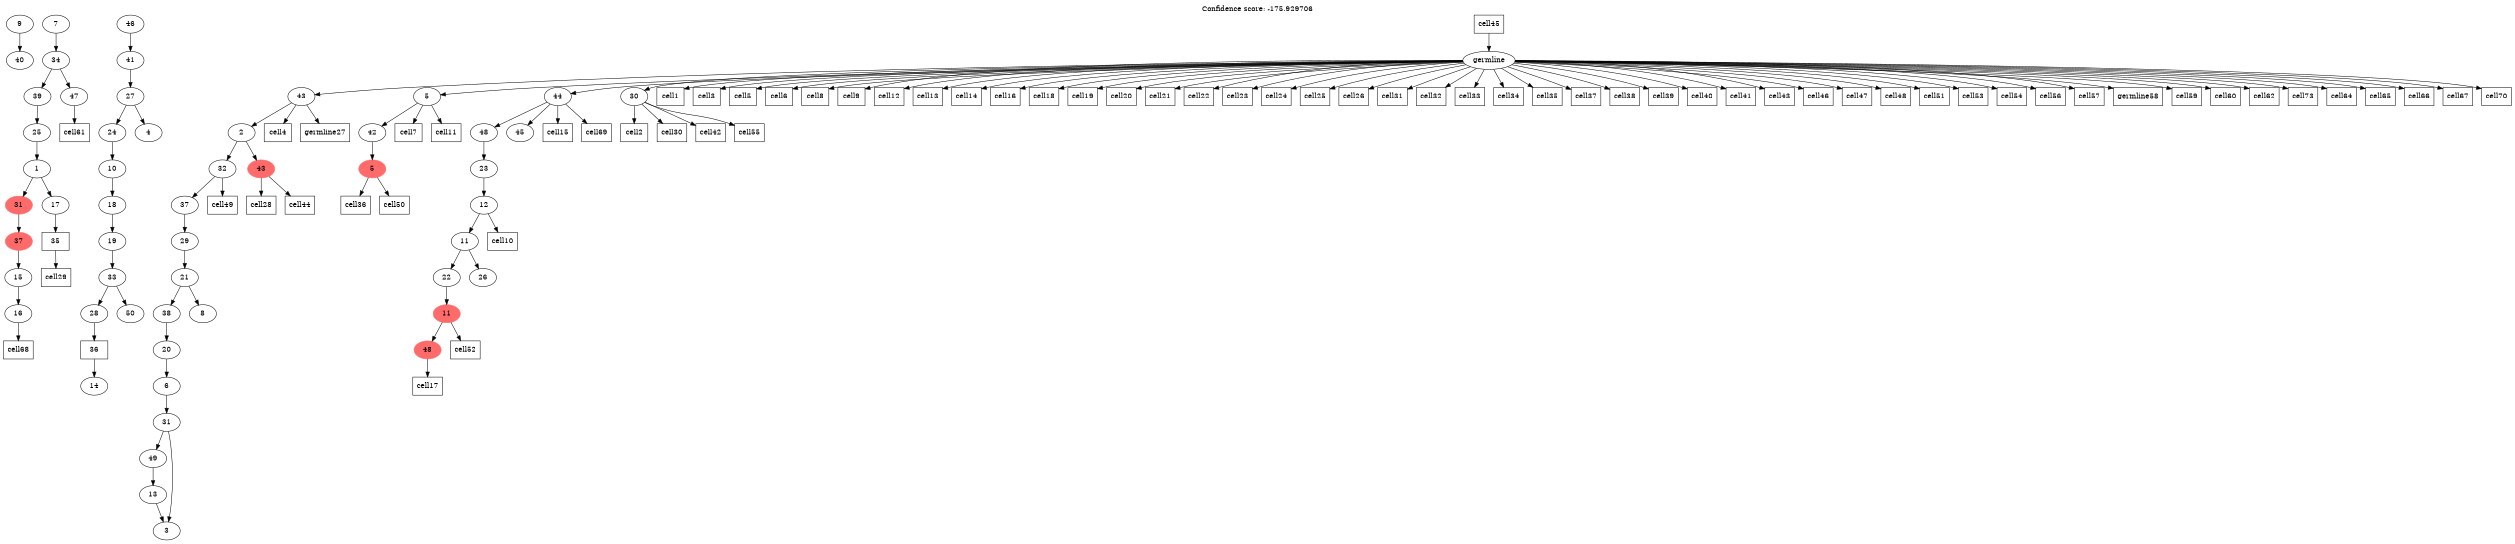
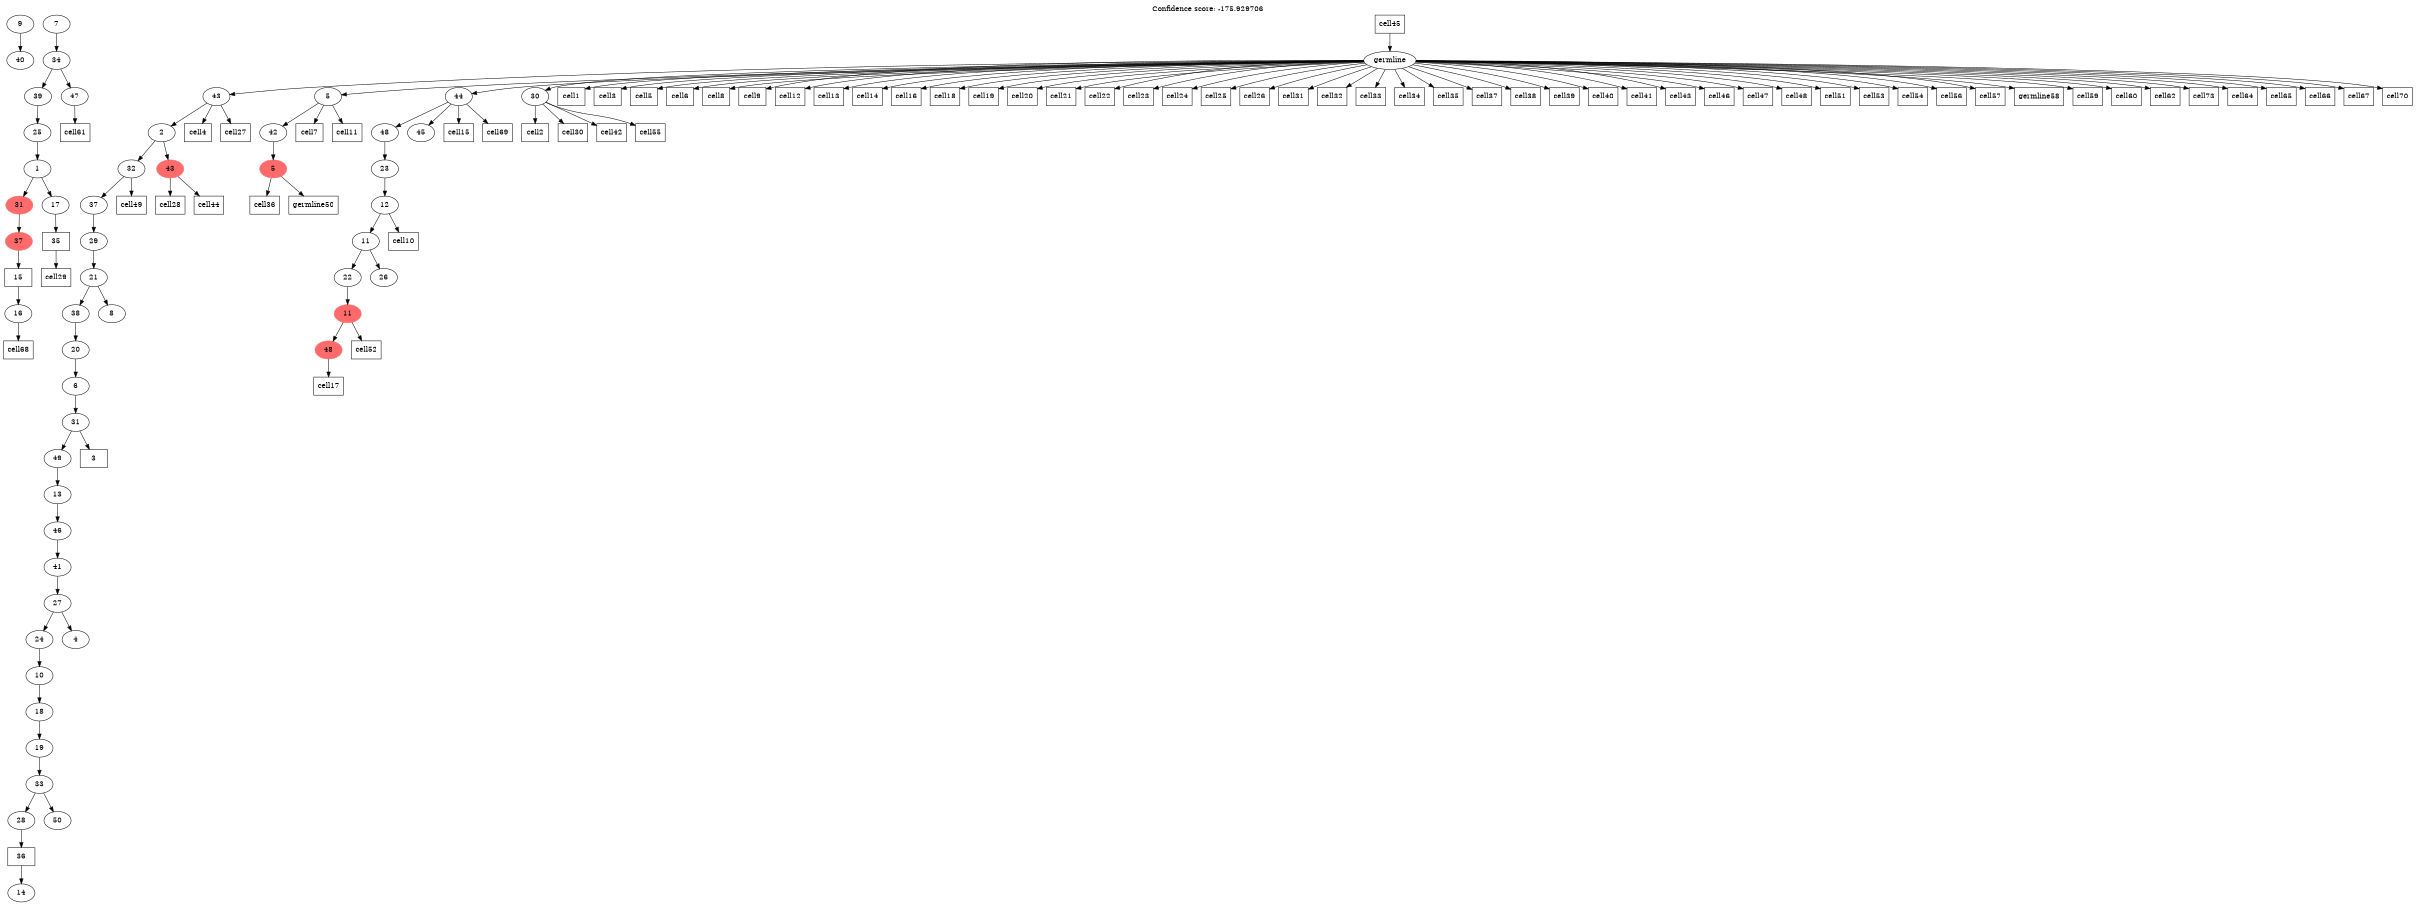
(325, 133) -> (236, 133)
(394, 205) -> (313, 205)
(18, 278) -> (18, 278)
(159, 510) -> (58, 510)
(167, 531) -> (94, 459)
